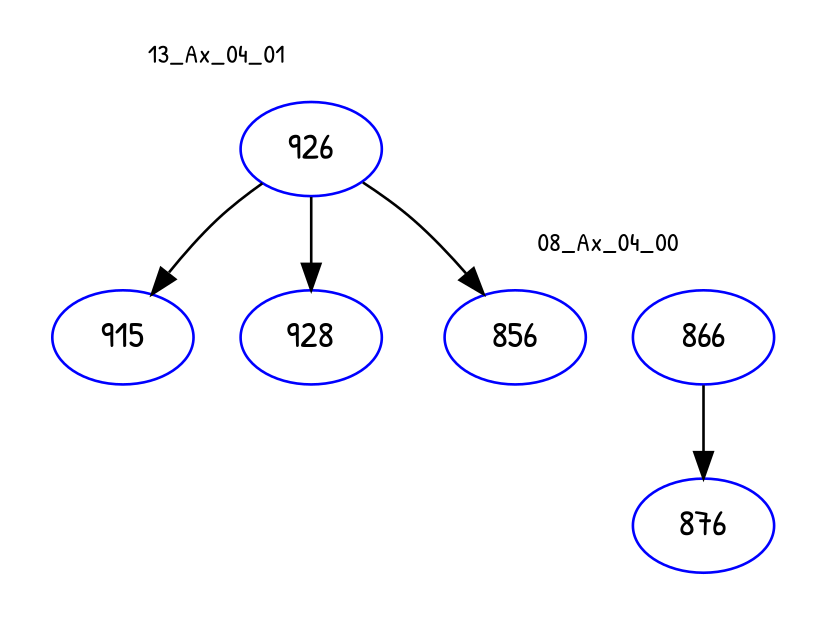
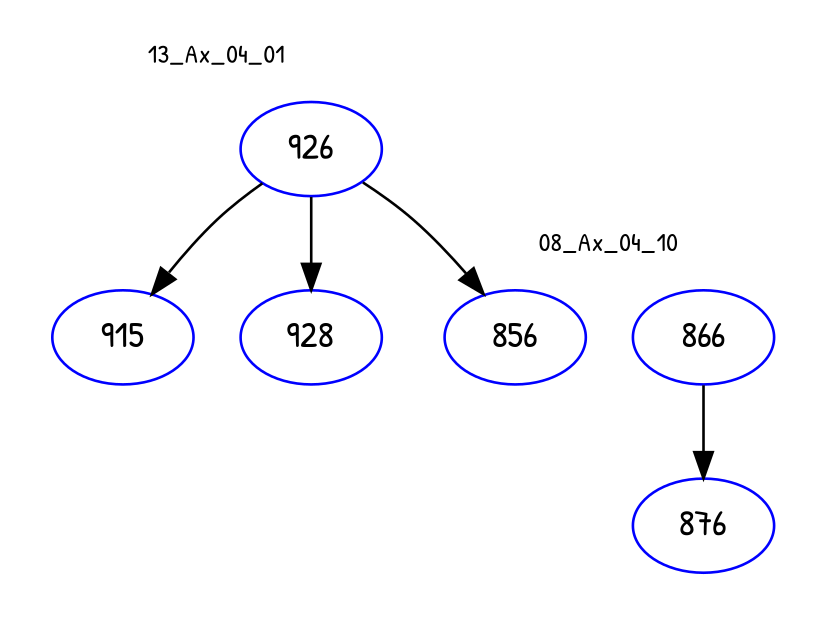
(609, 245) -> (609, 245)
